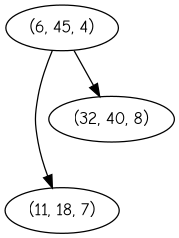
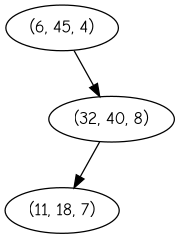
(36, 113) -> (90, 159)
